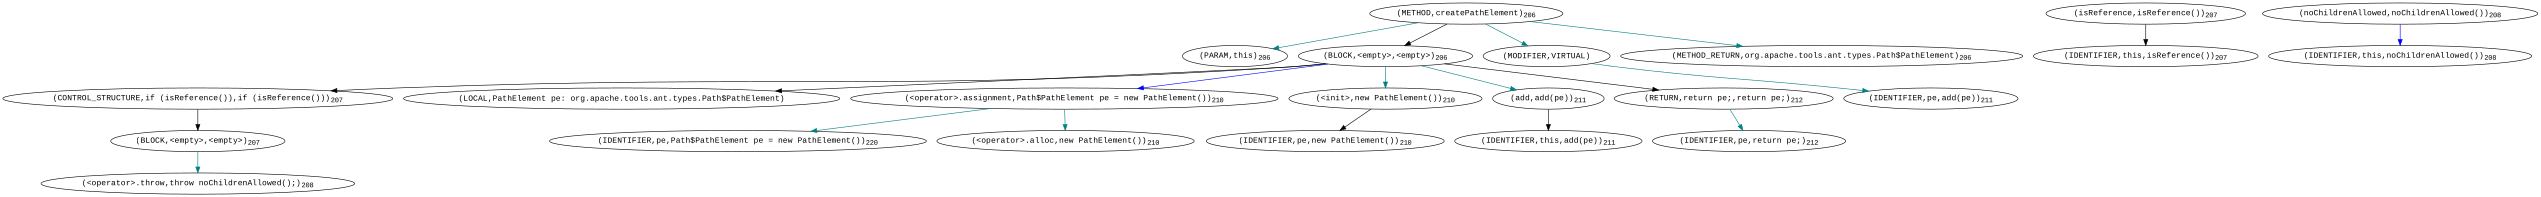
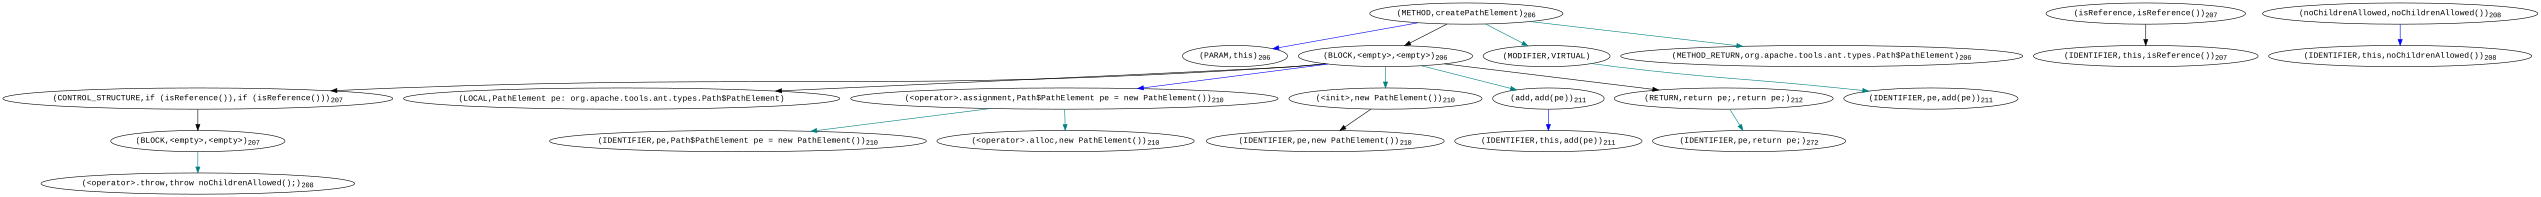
(1348, 35) -> (1348, 35)
(1548, 117) -> (1548, 117)
(872, 140) -> (872, 140)
(1813, 140) -> (1813, 140)
